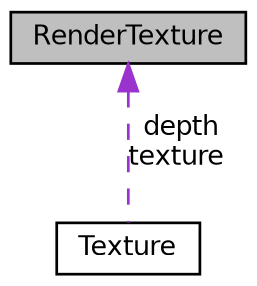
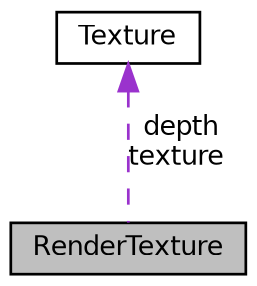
(128, 157) -> (128, 157)
